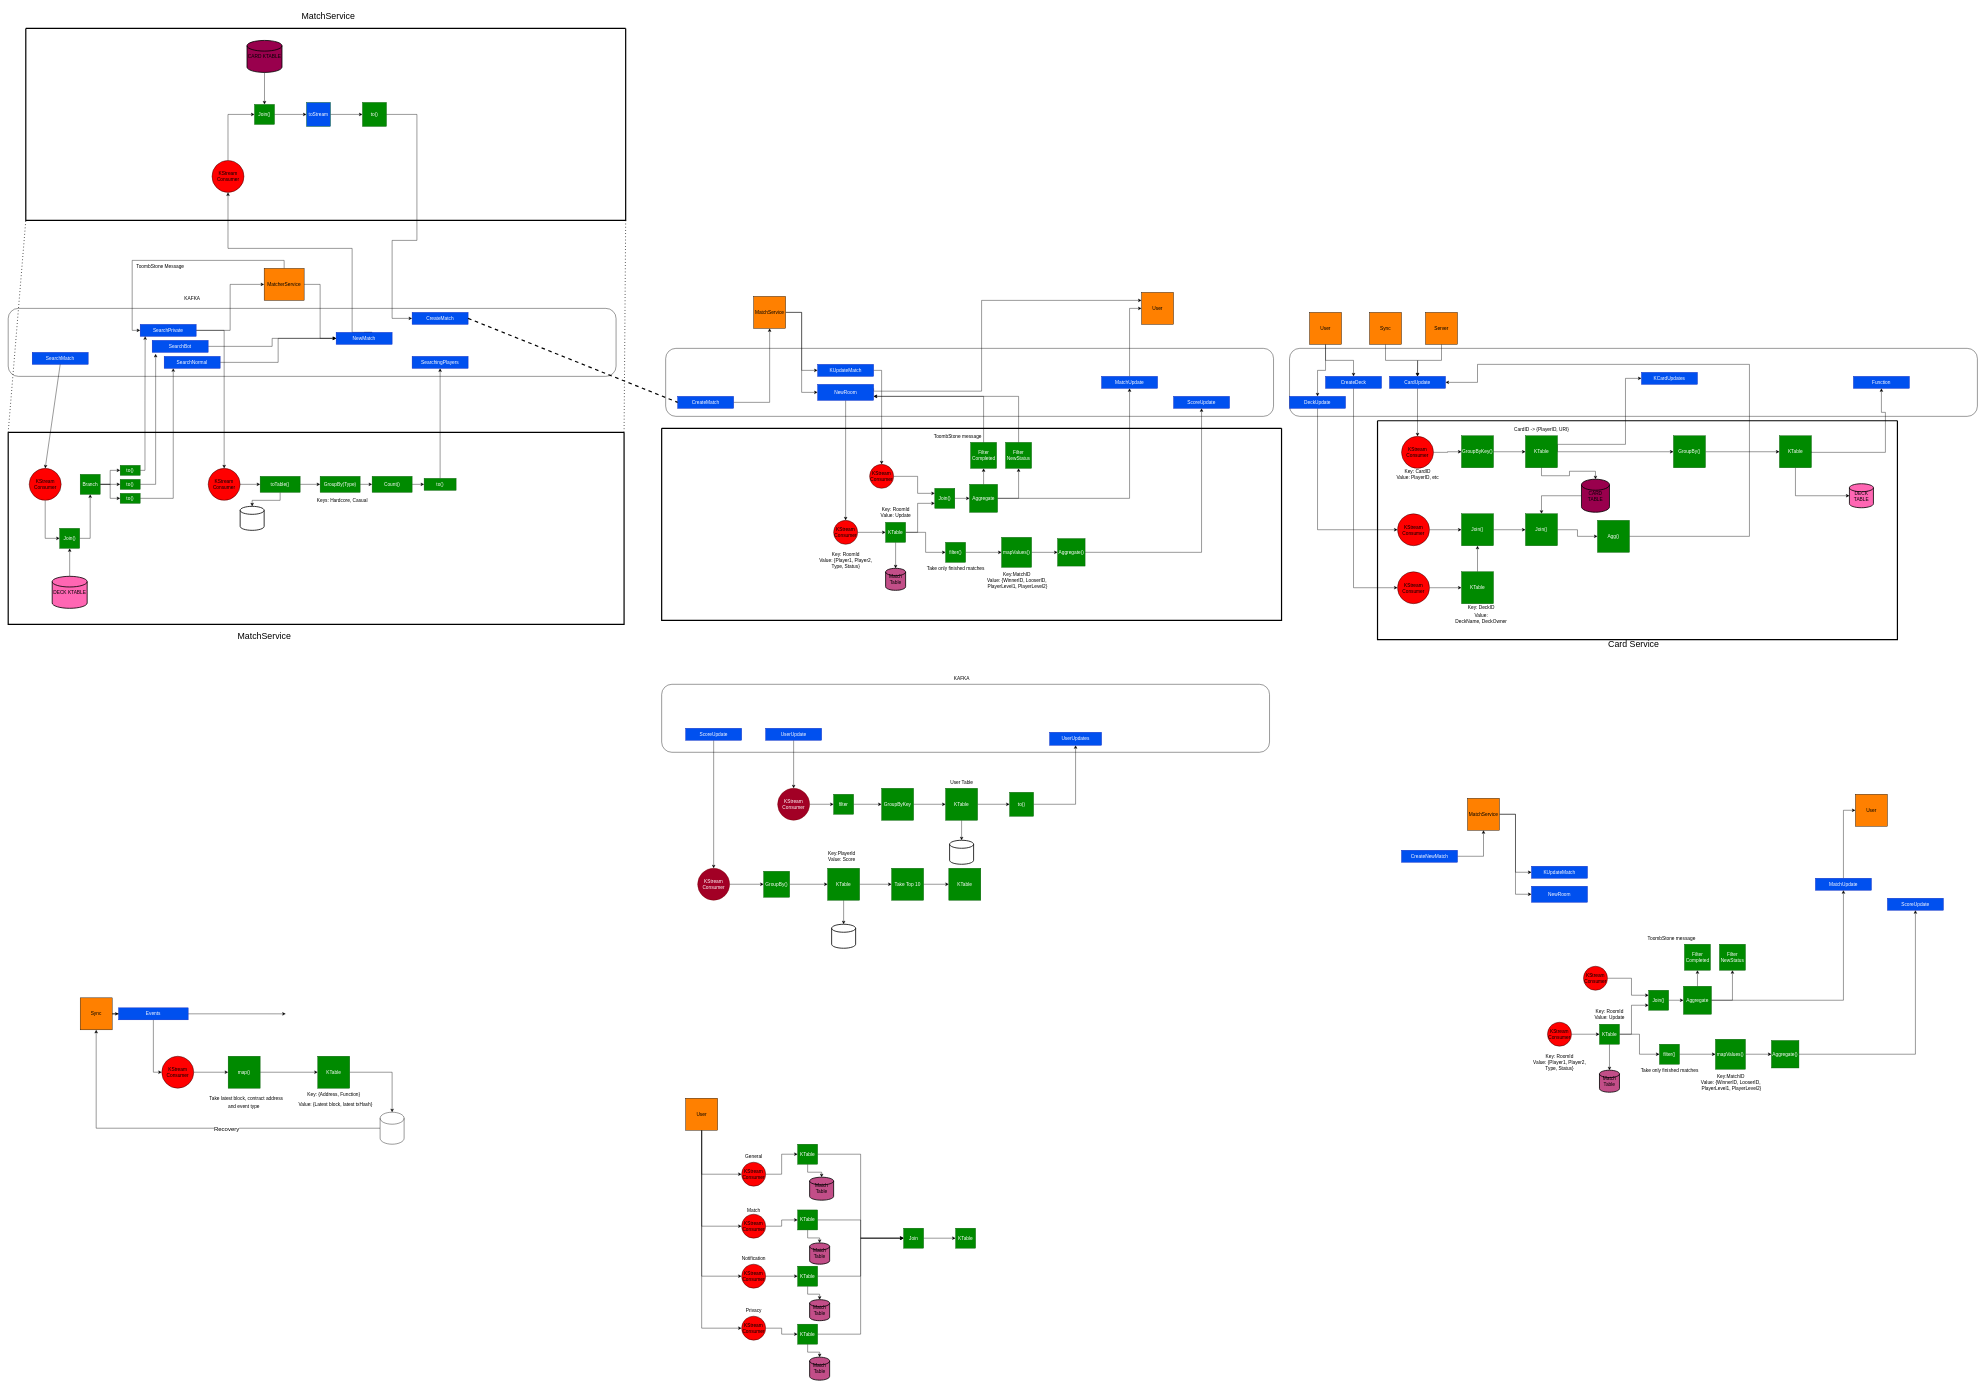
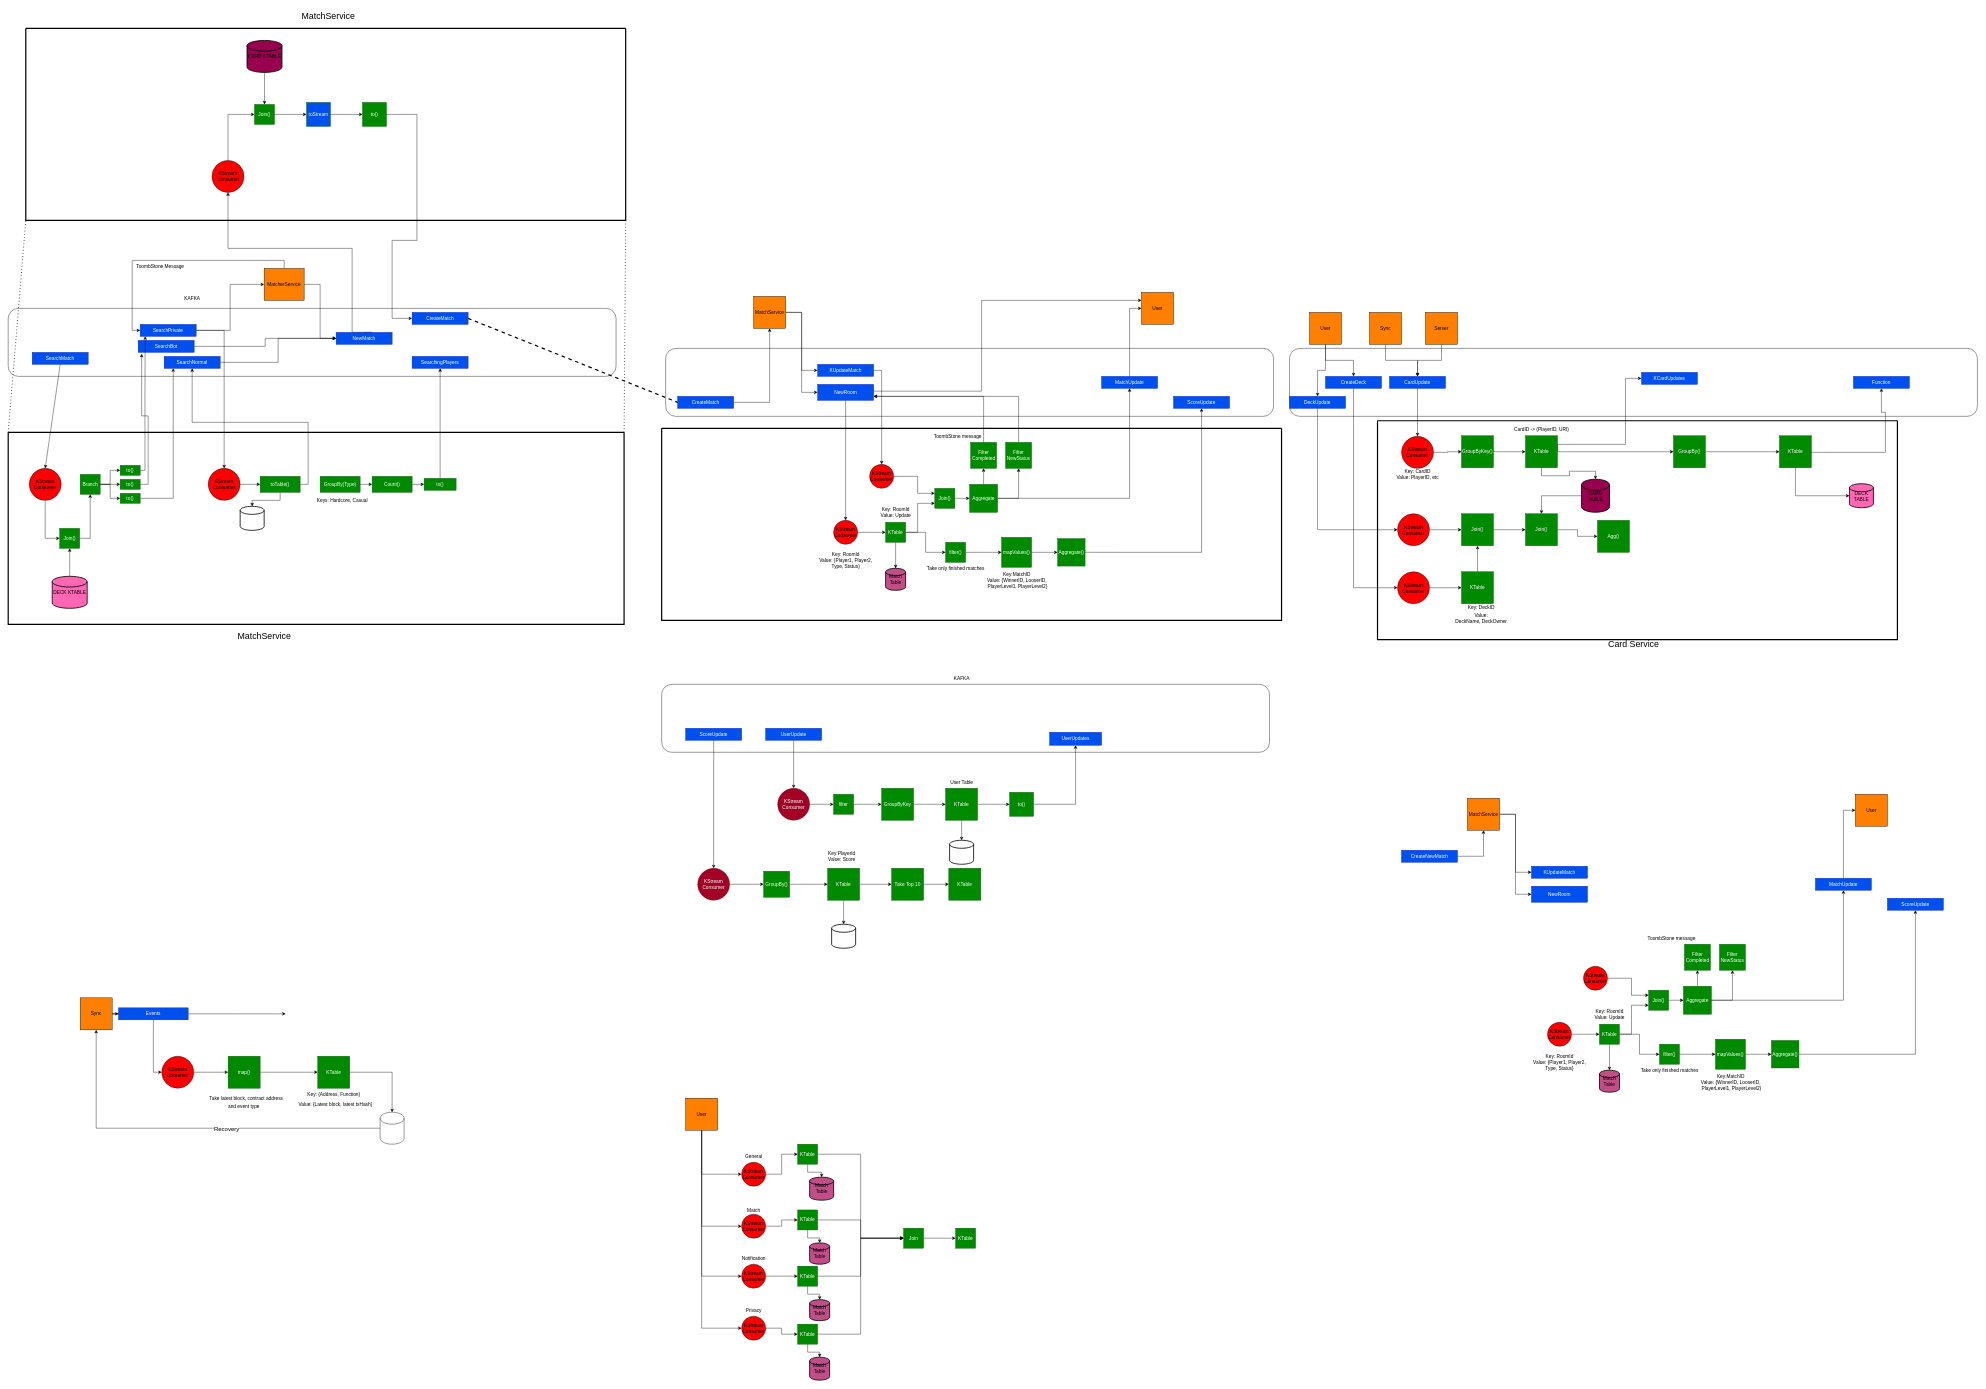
(180, 346) -> (166, 346)
(1449, 382) -> none
(316, 484) -> (192, 372)
